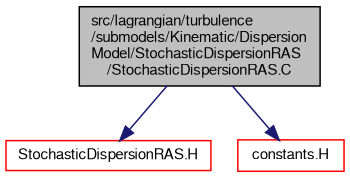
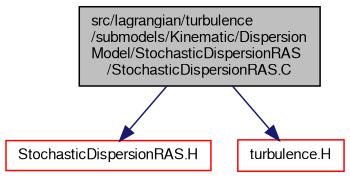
(291, 156) -> (291, 156)
